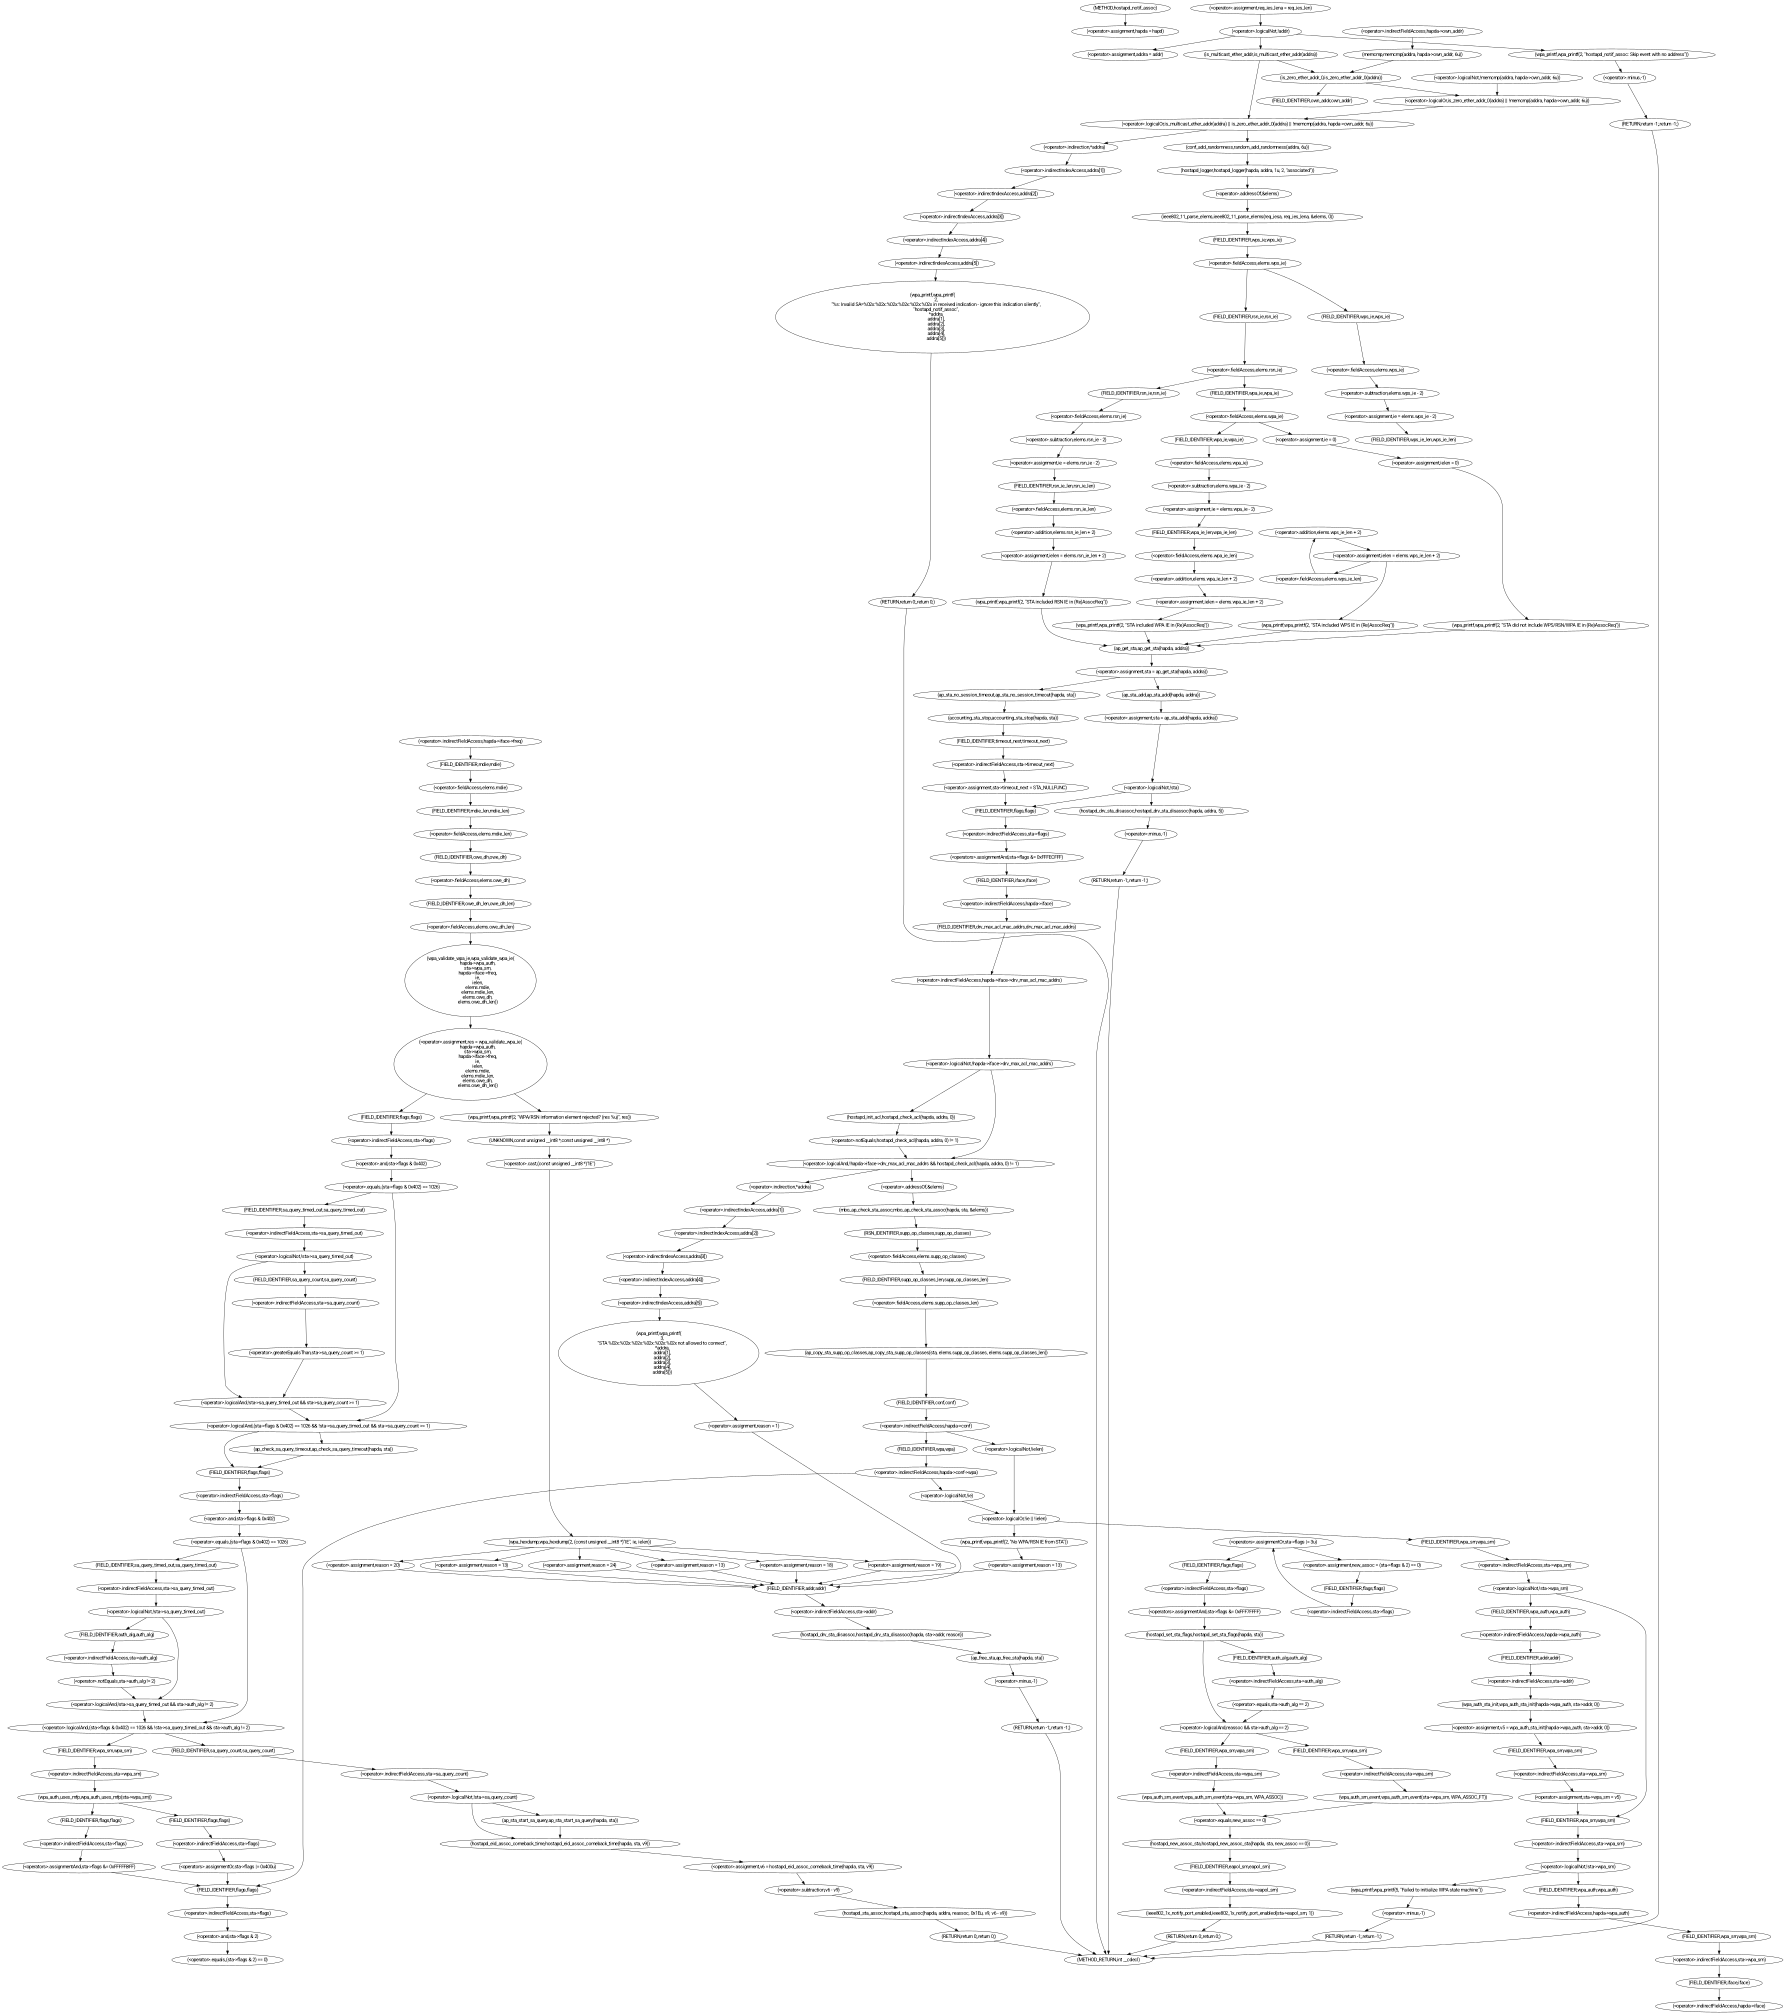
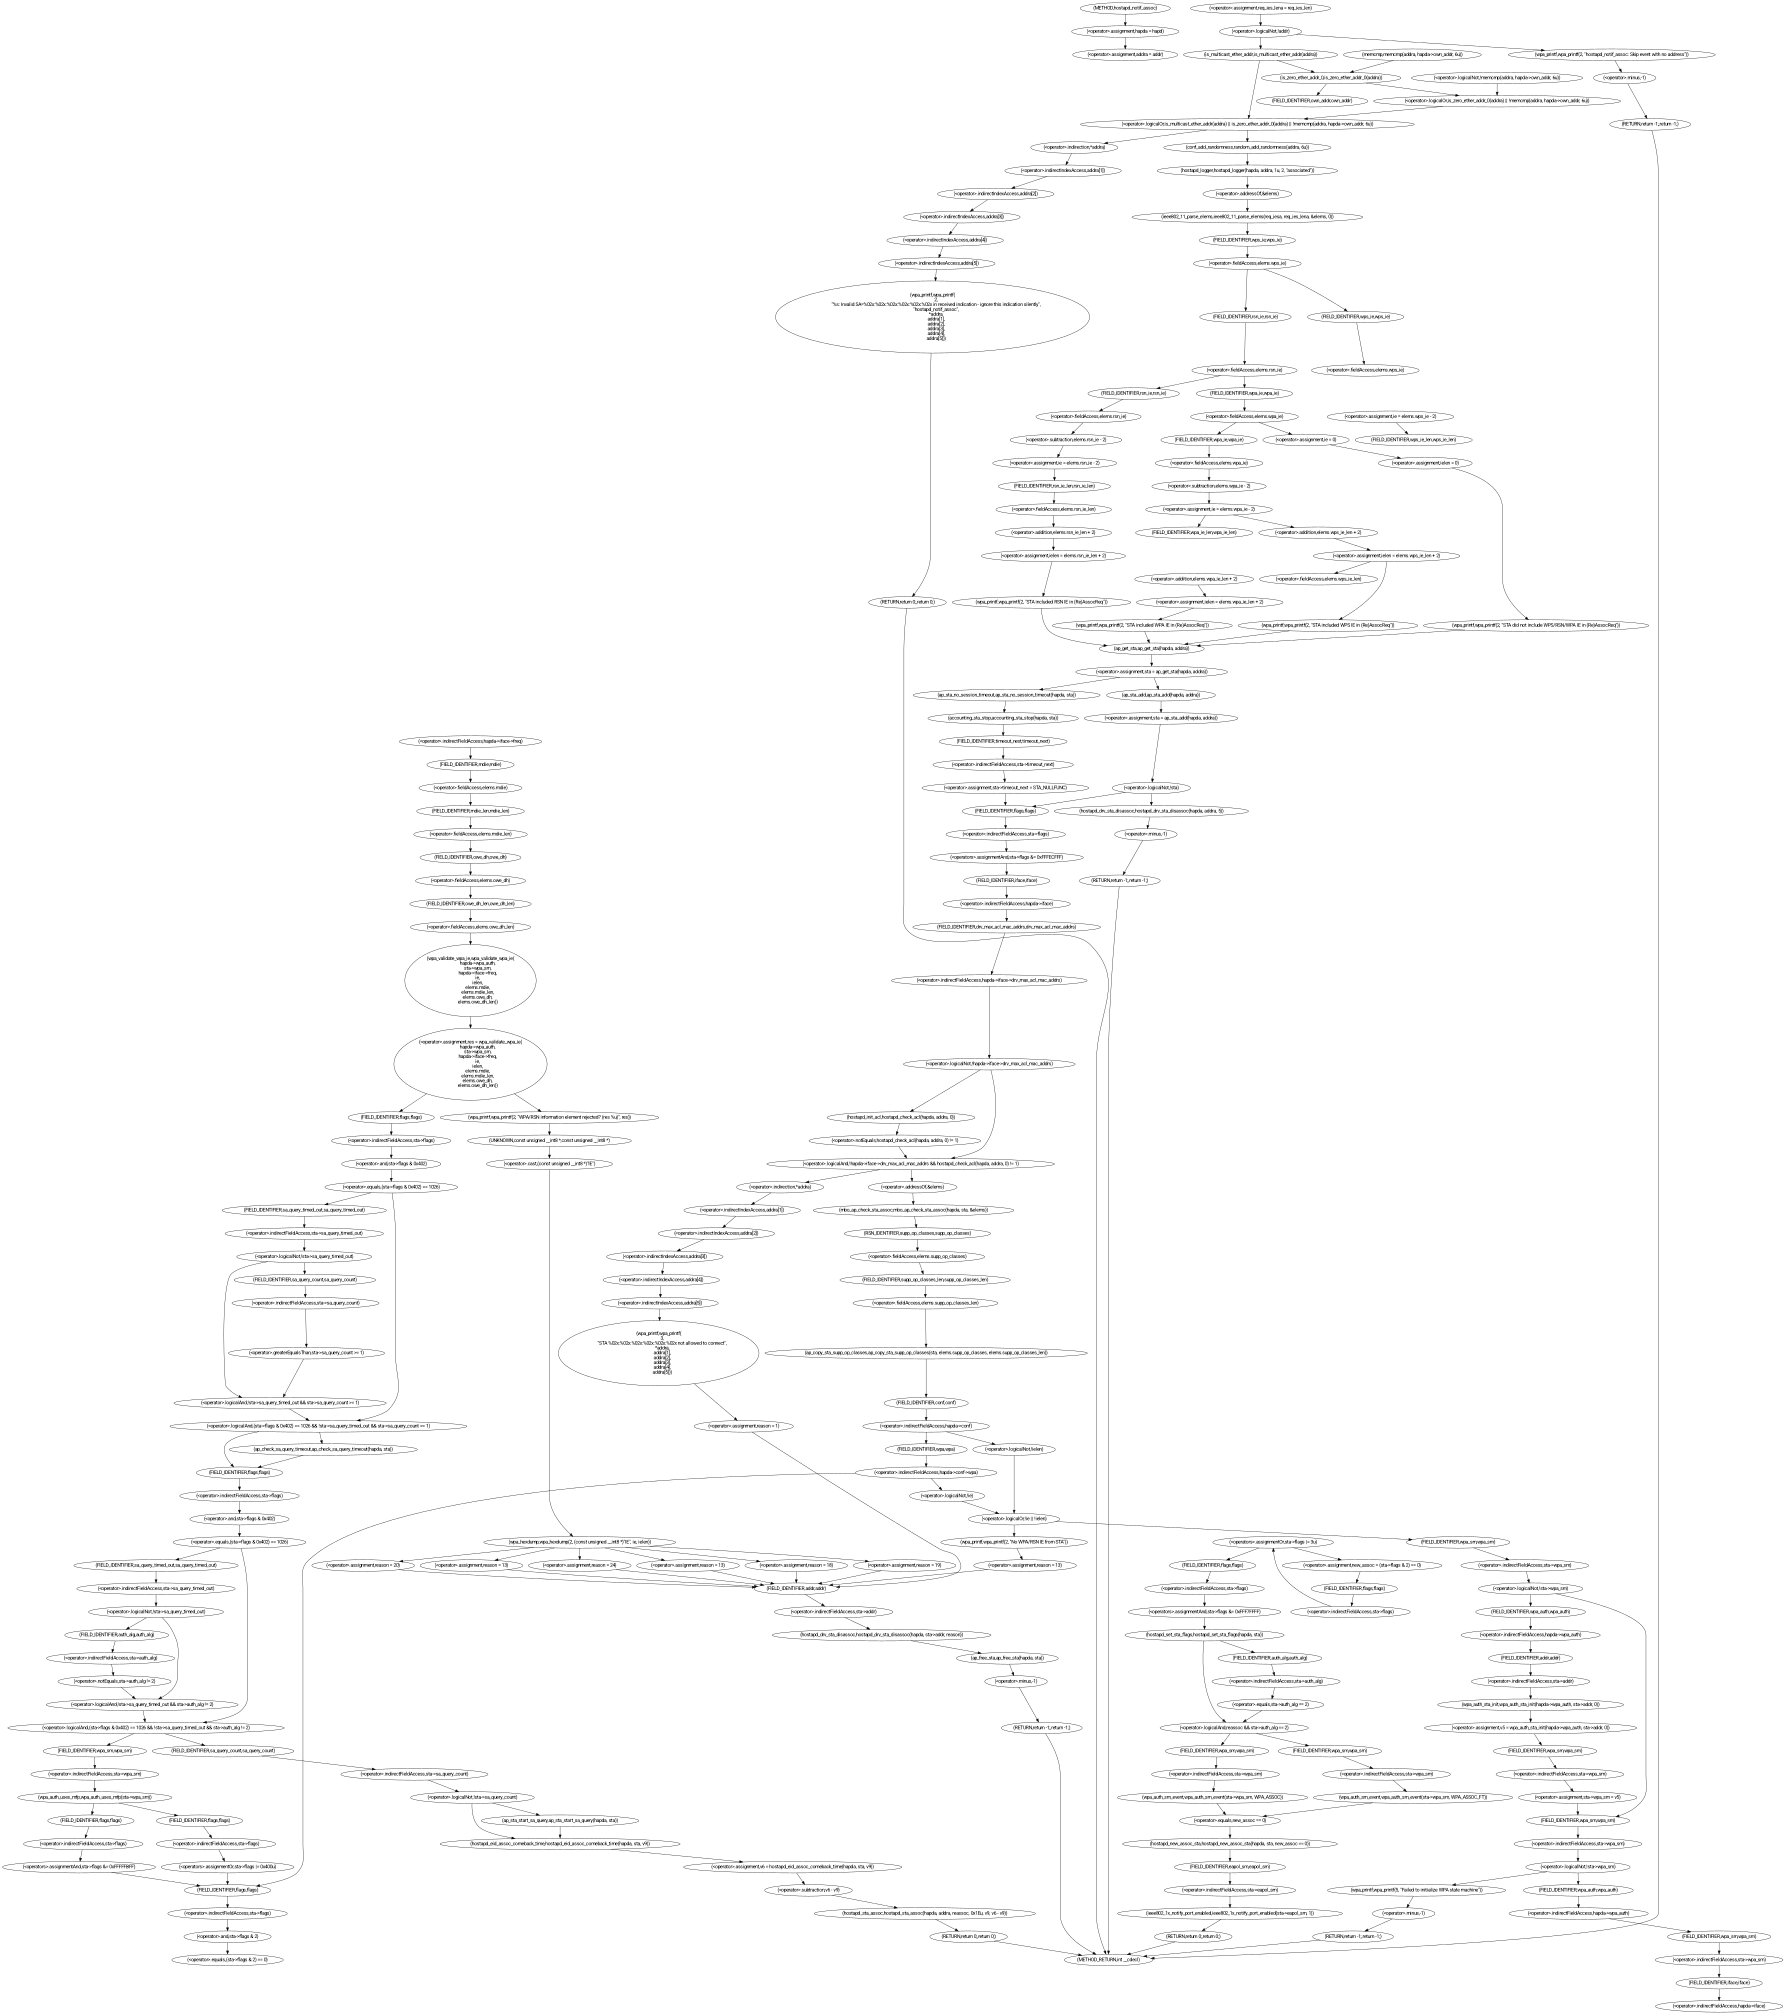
(1412, 32) -> none
(1196, 43) -> (1125, 42)
(1382, 394) -> none
(1194, 556) -> none
(1310, 558) -> (1262, 521)
